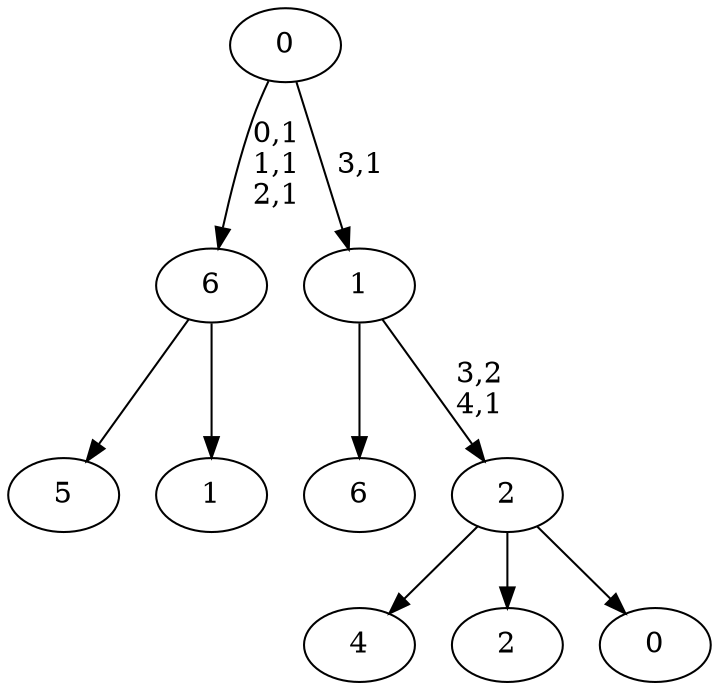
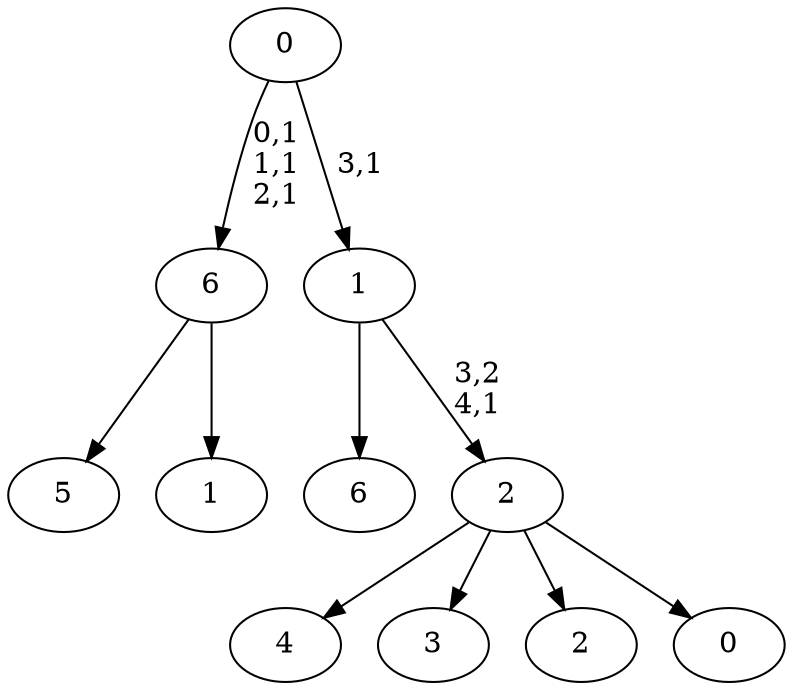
none -> (433, 645)
